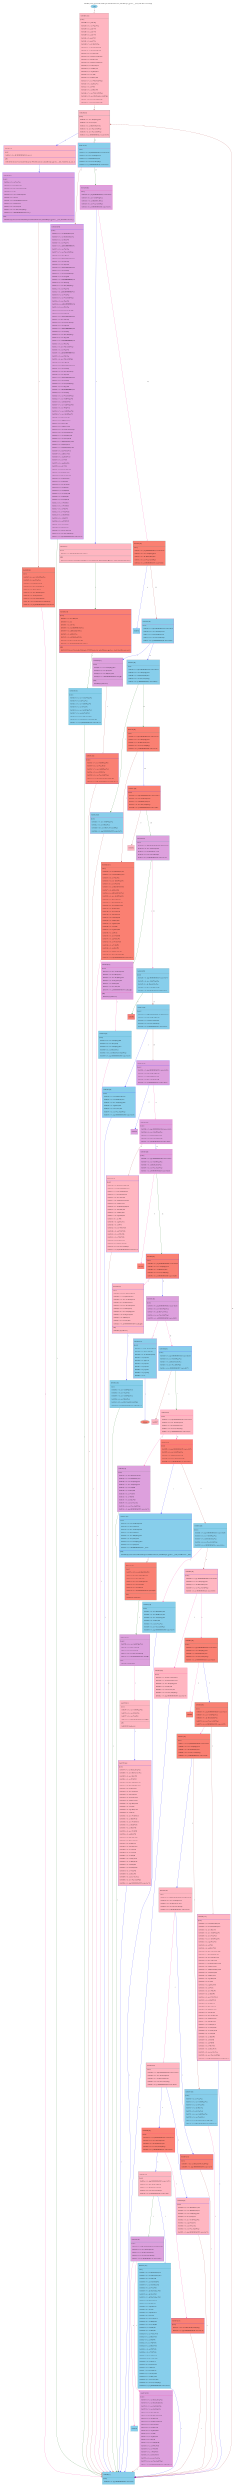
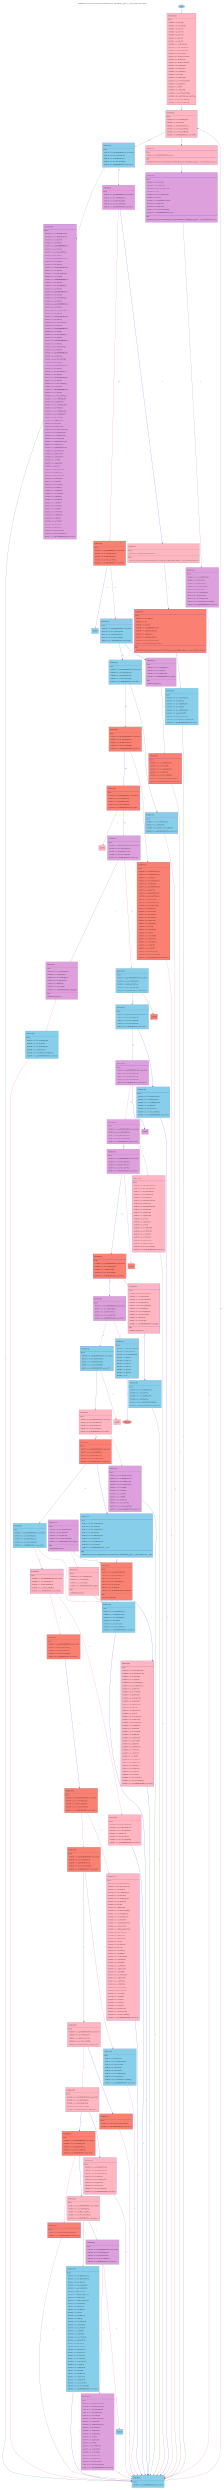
(39, 587) -> (202, 587)
(138, 1617) -> (85, 1560)
(190, 1715) -> none
